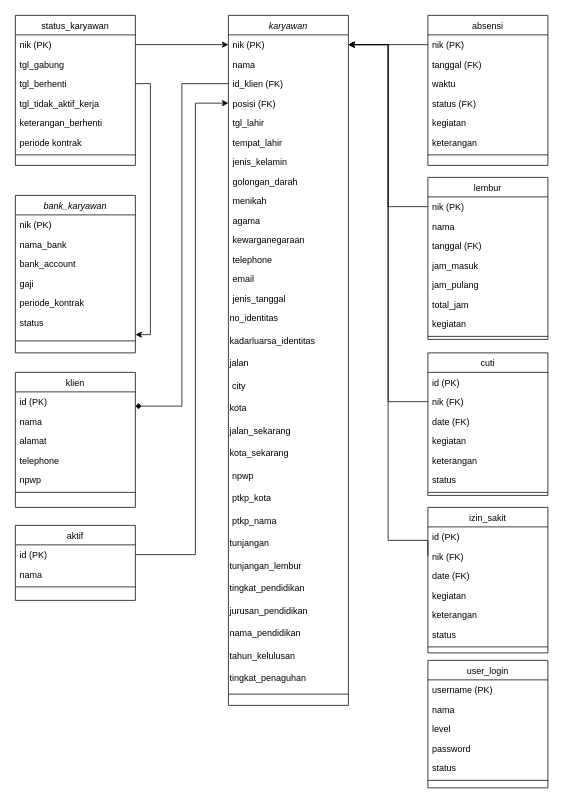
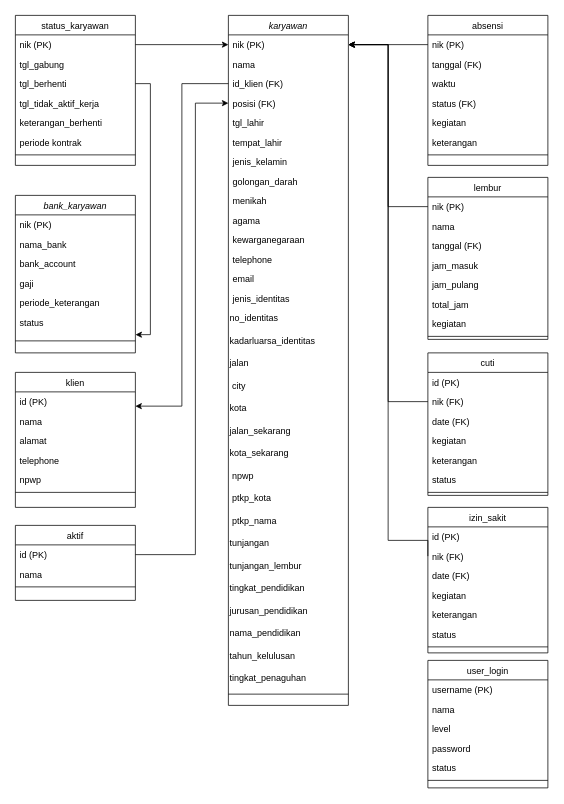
(263, 299) -> (267, 299)
(56, 303) -> (64, 303)
(142, 406) -> (142, 406)
